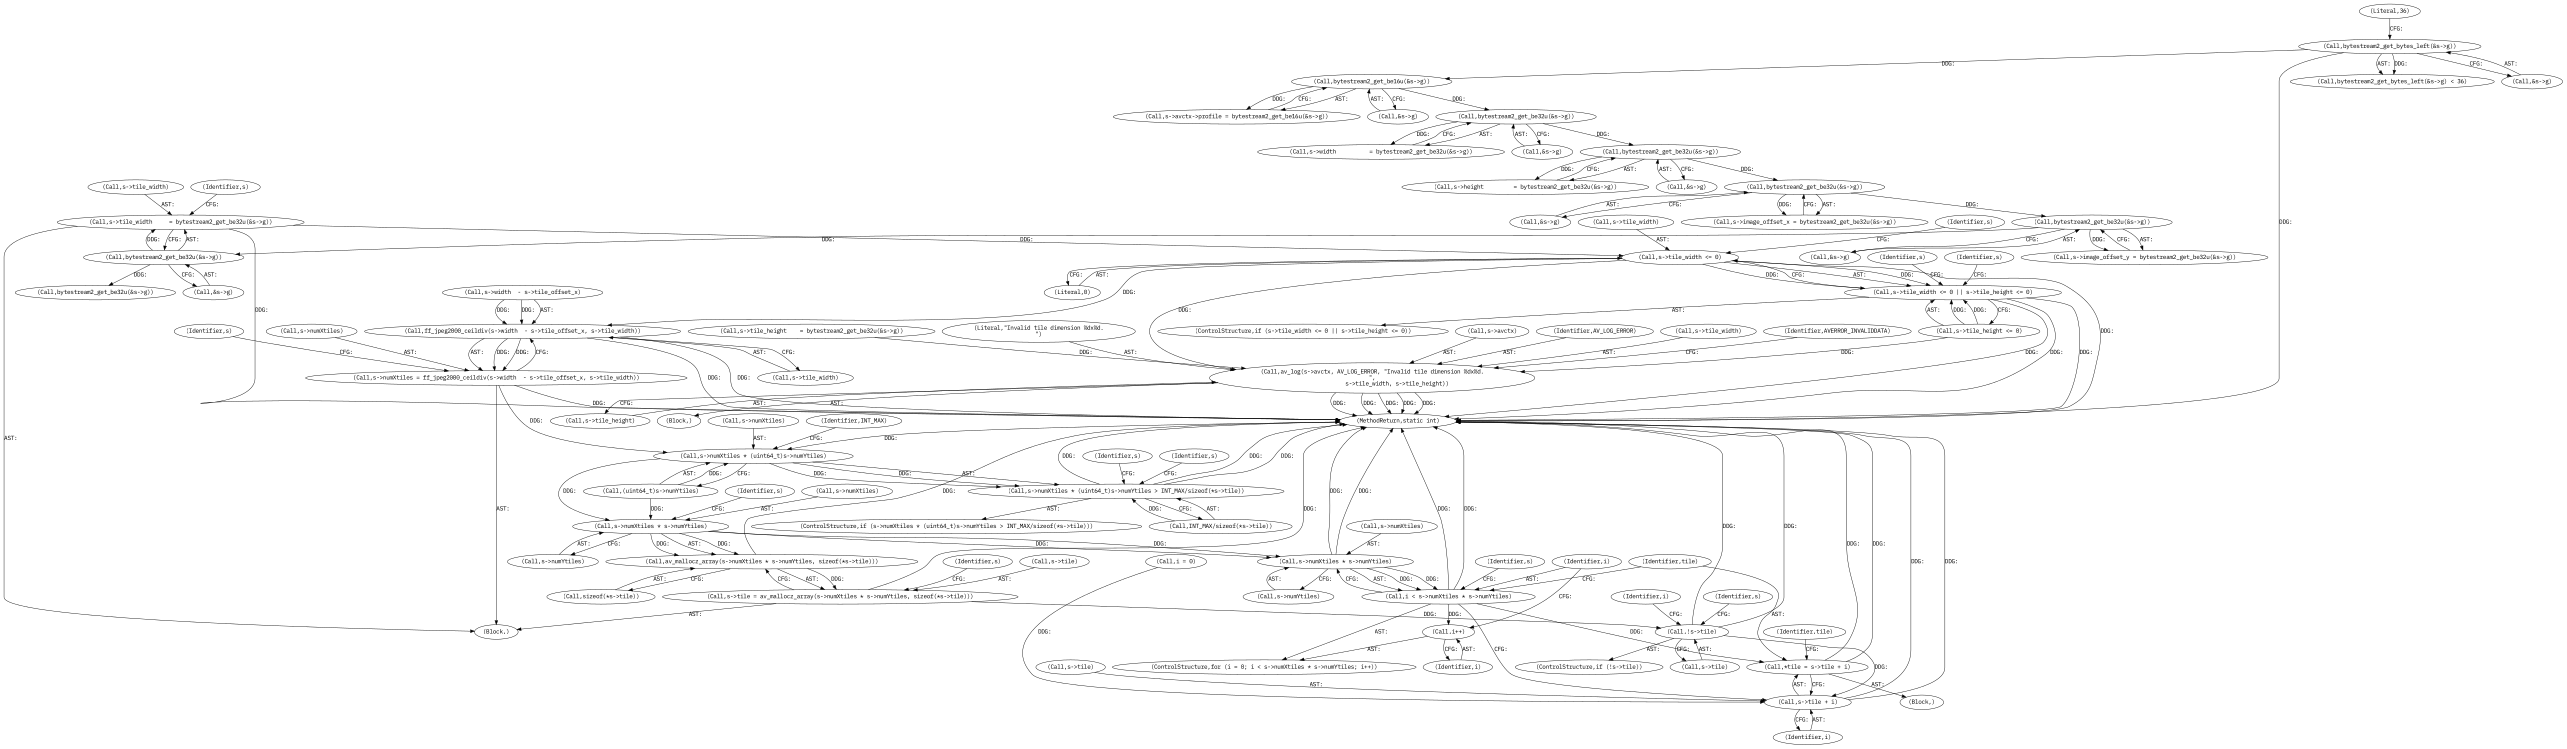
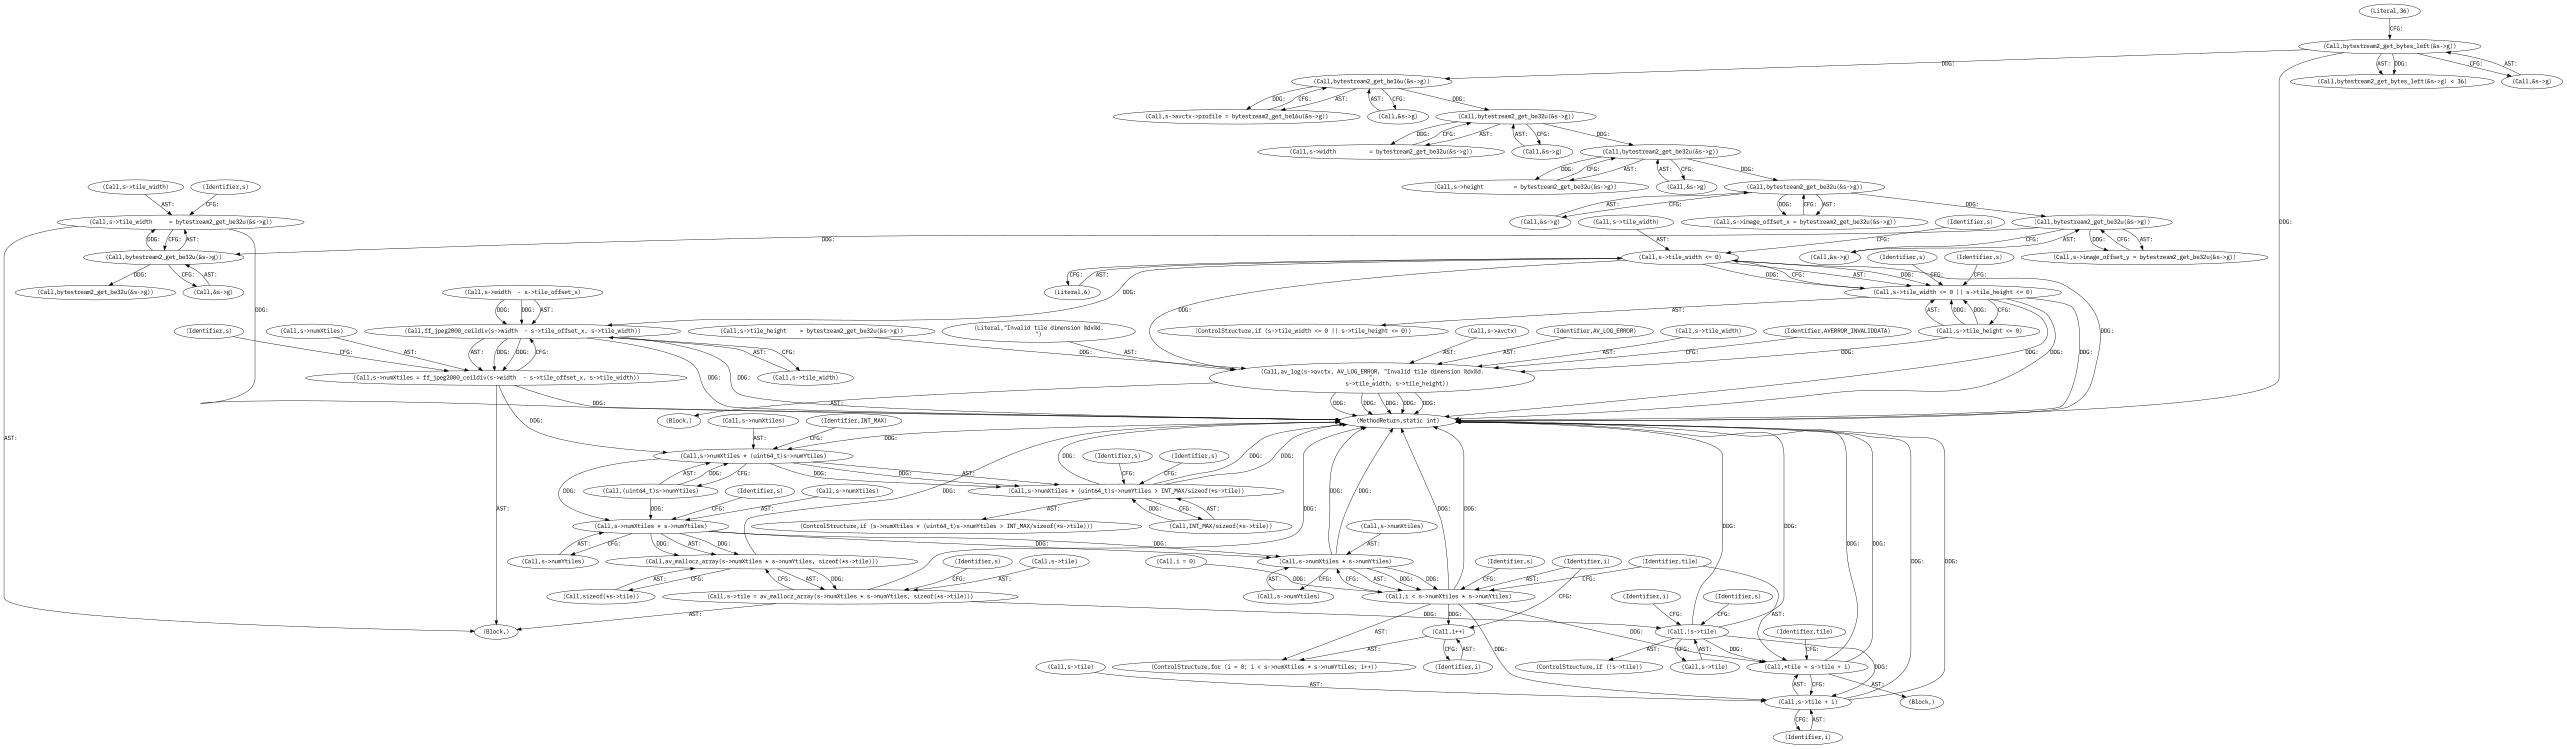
(956, 240) -> none
(1072, 293) -> (1072, 293)
(600, 421) -> none
(1503, 650) -> (1503, 650)
none -> (1732, 653)
(1301, 697) -> (1291, 581)
